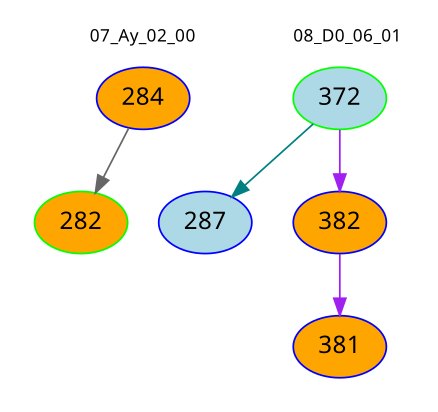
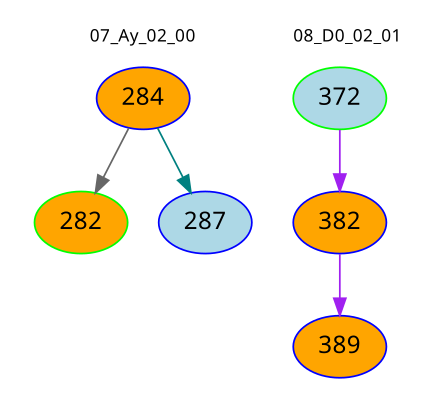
(348, 37) -> (348, 37)
(291, 144) -> (170, 153)
(340, 347) -> (340, 347)
